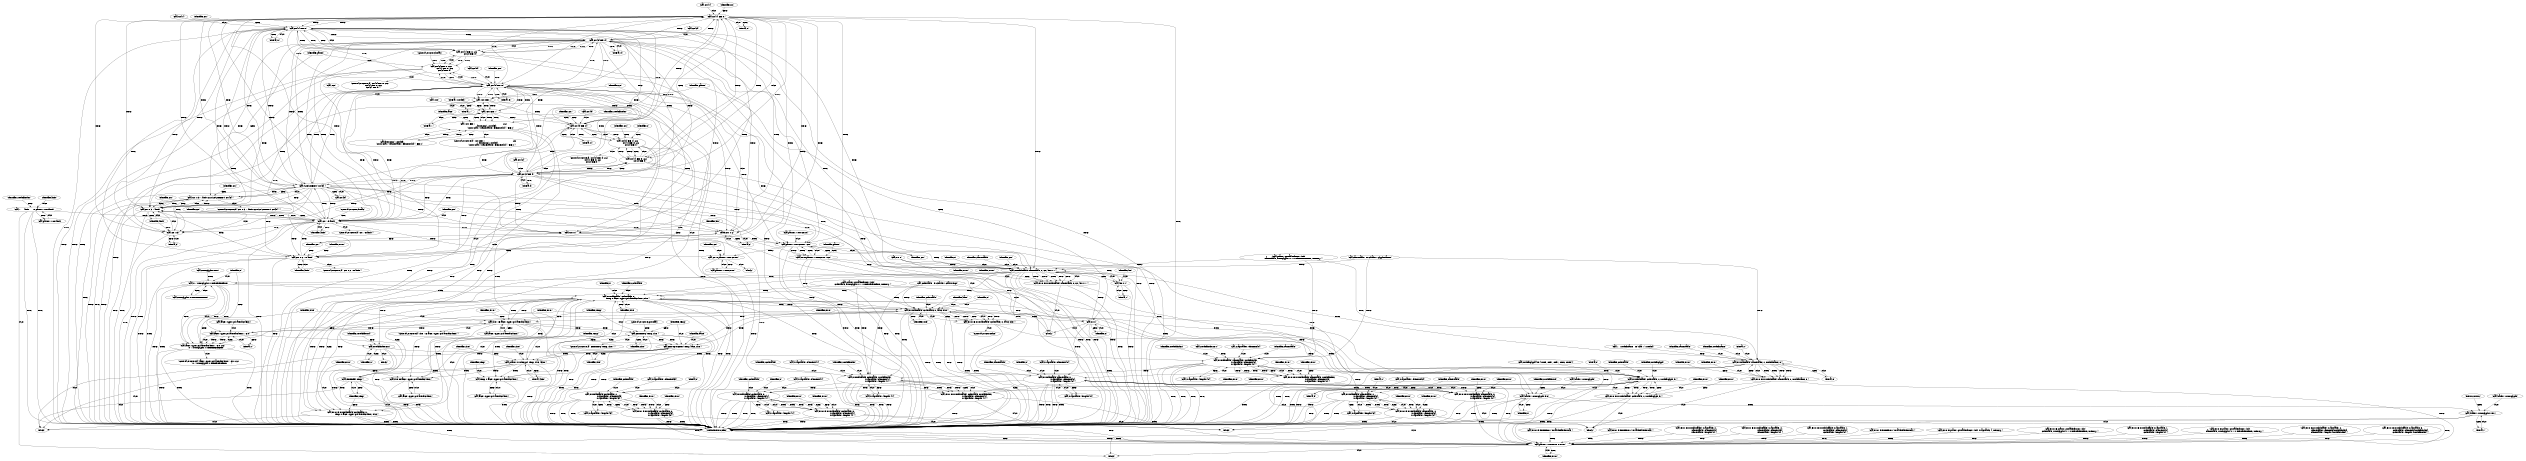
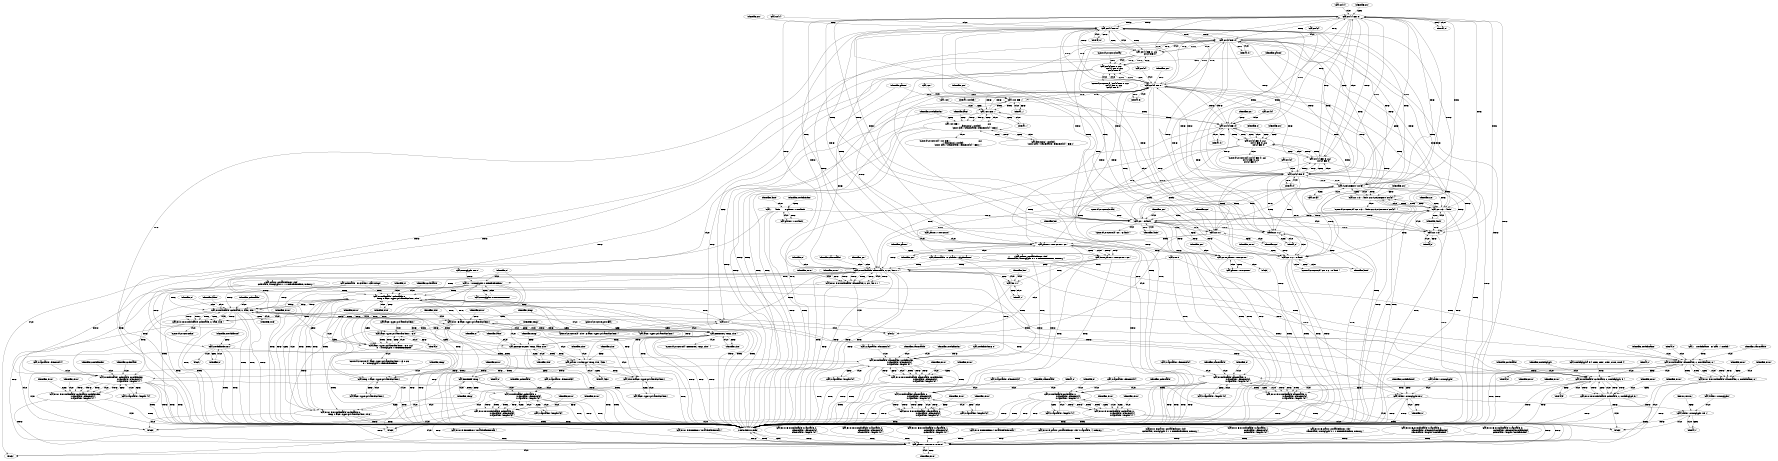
(347, 55) -> none
(869, 265) -> (1045, 265)
(1595, 388) -> (1567, 388)
